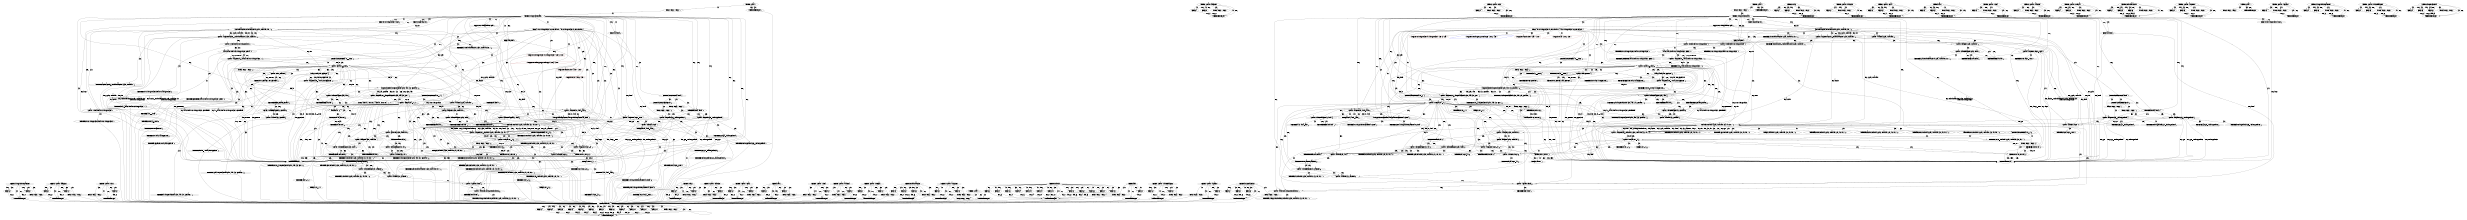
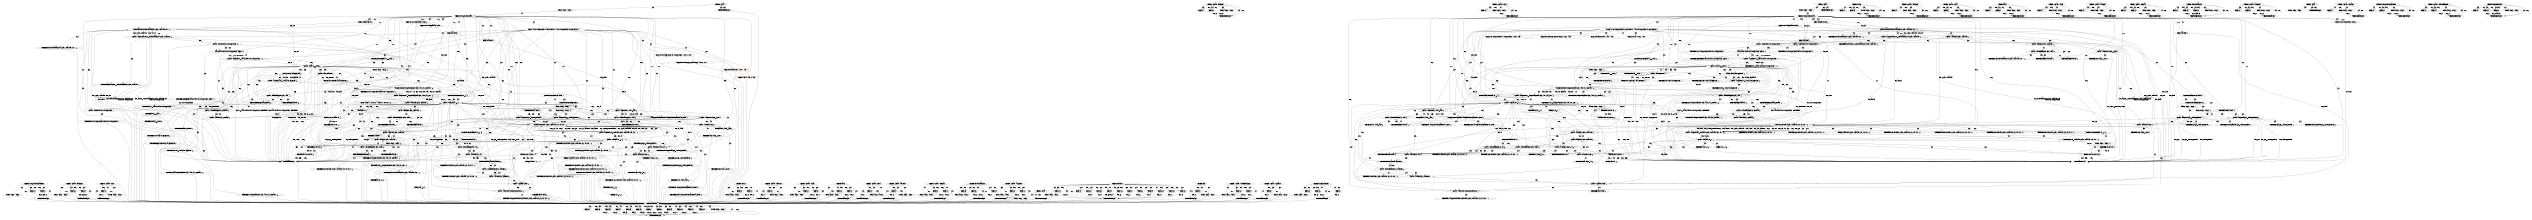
(413, 106) -> (363, 125)
